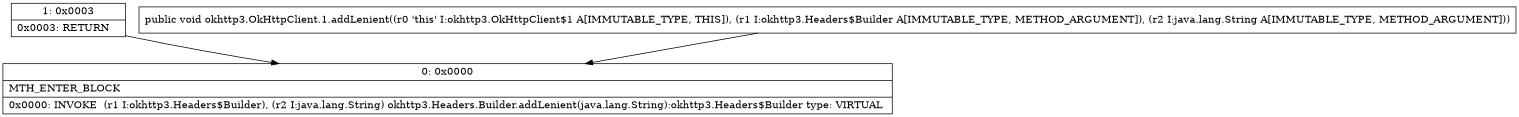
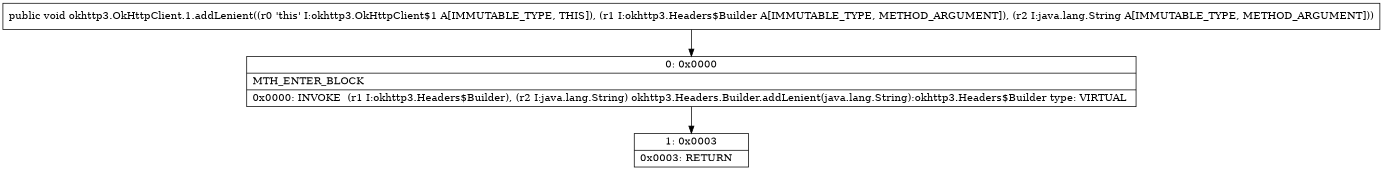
(198, 50) -> (691, 116)
